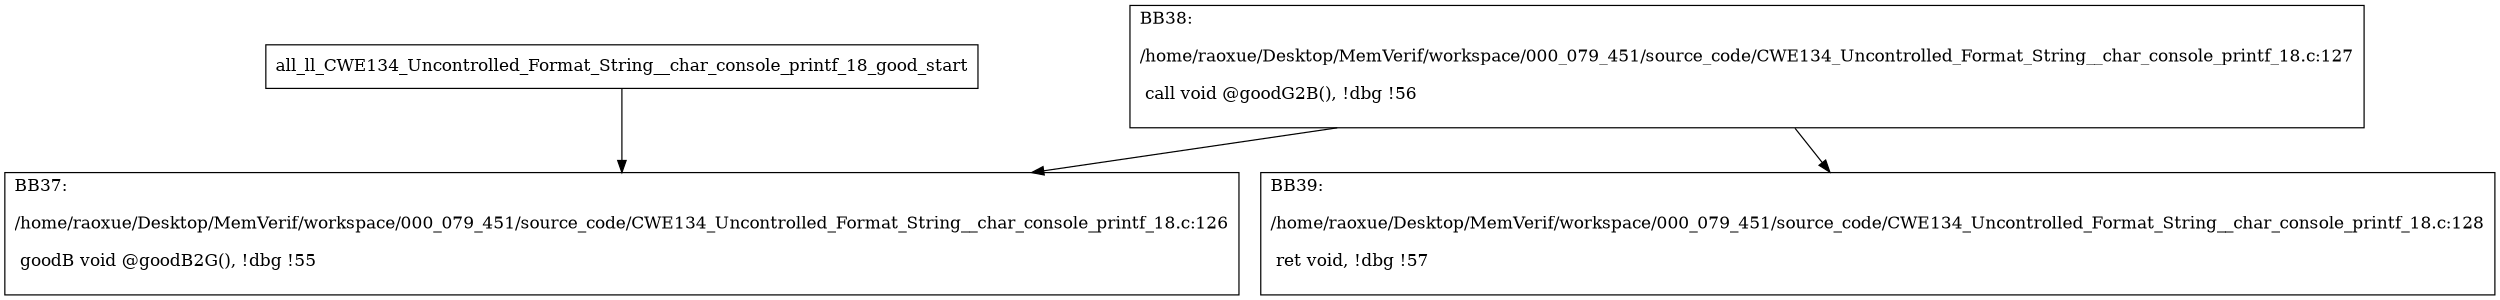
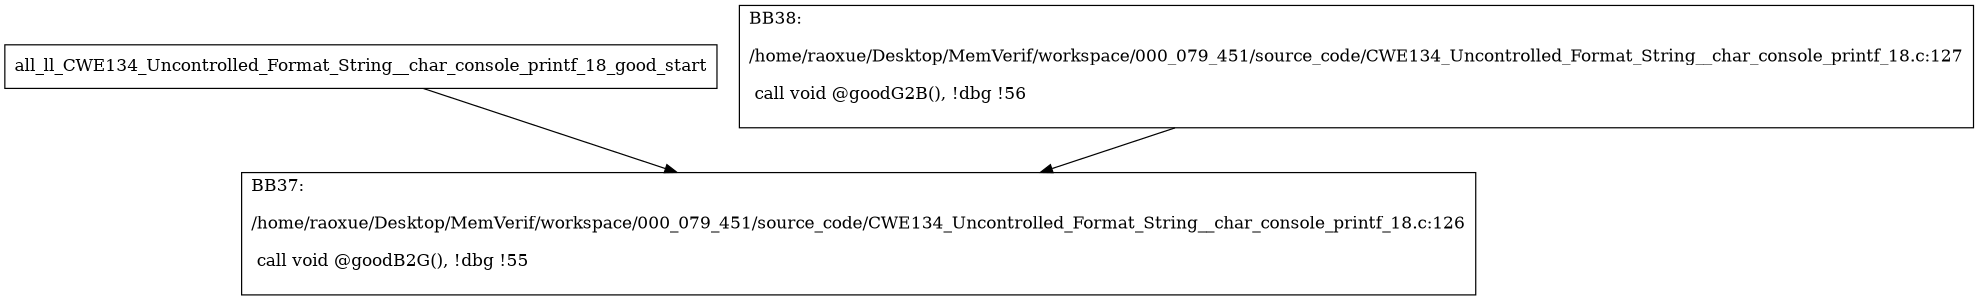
(1878, 234) -> none
(166, 261) -> (390, 261)
